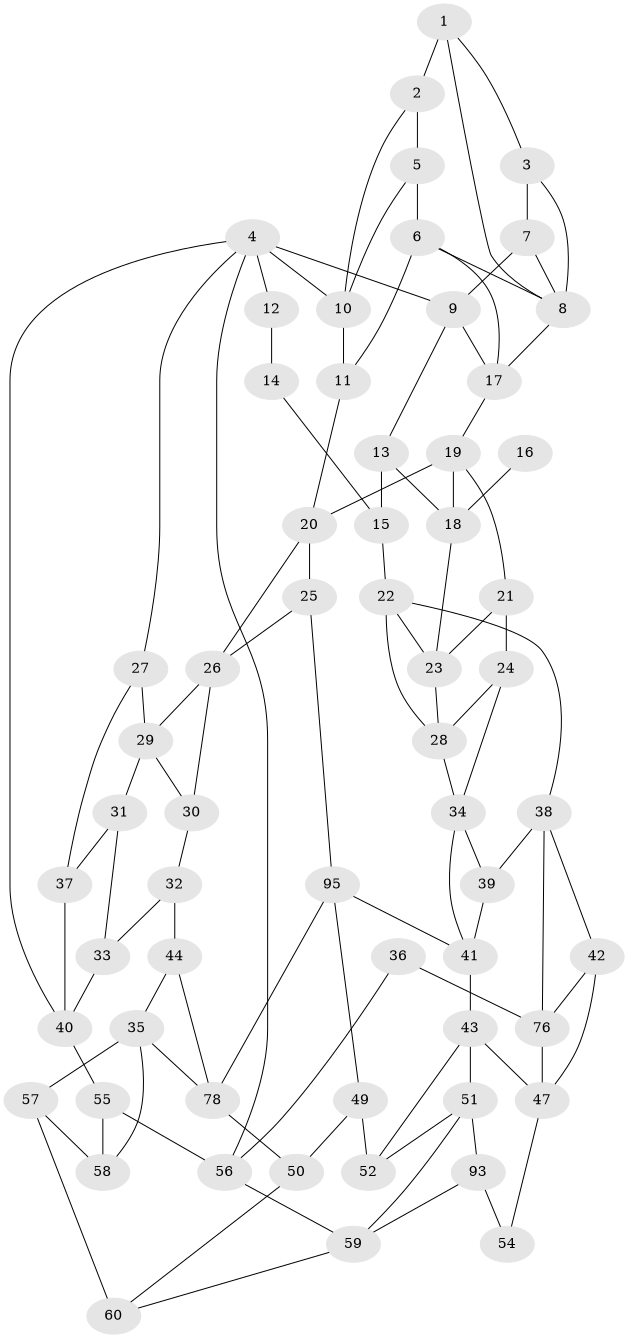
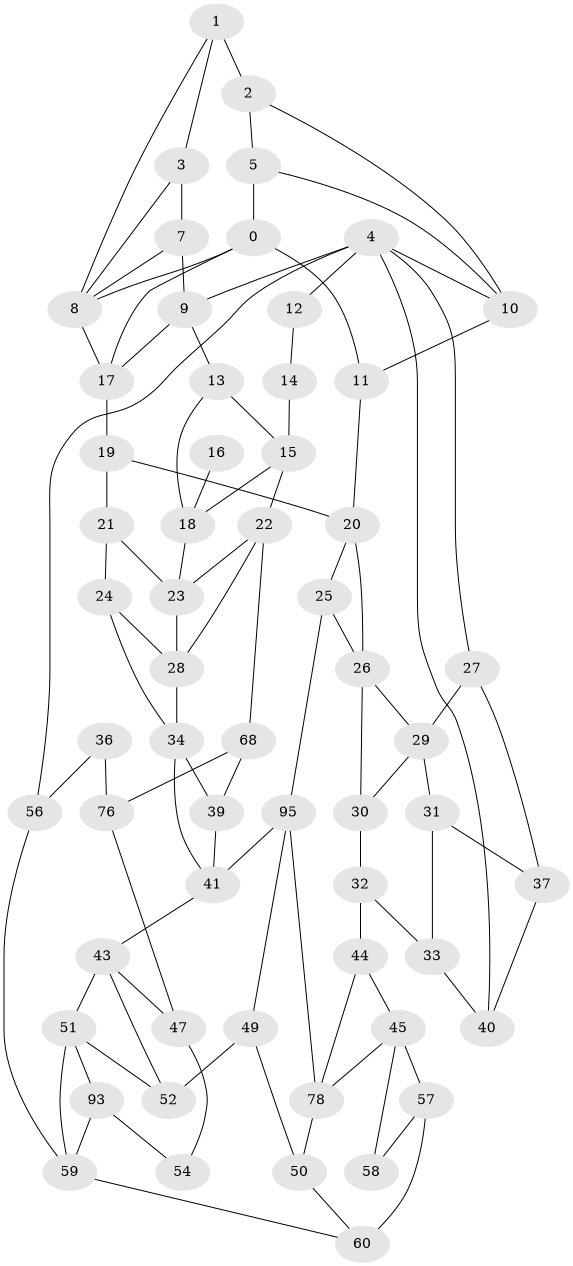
(417, 238) -> (254, 238)
(453, 489) -> (245, 485)
(544, 813) -> (249, 741)
(597, 957) -> none
(137, 1029) -> (398, 1029)
(103, 1100) -> none
